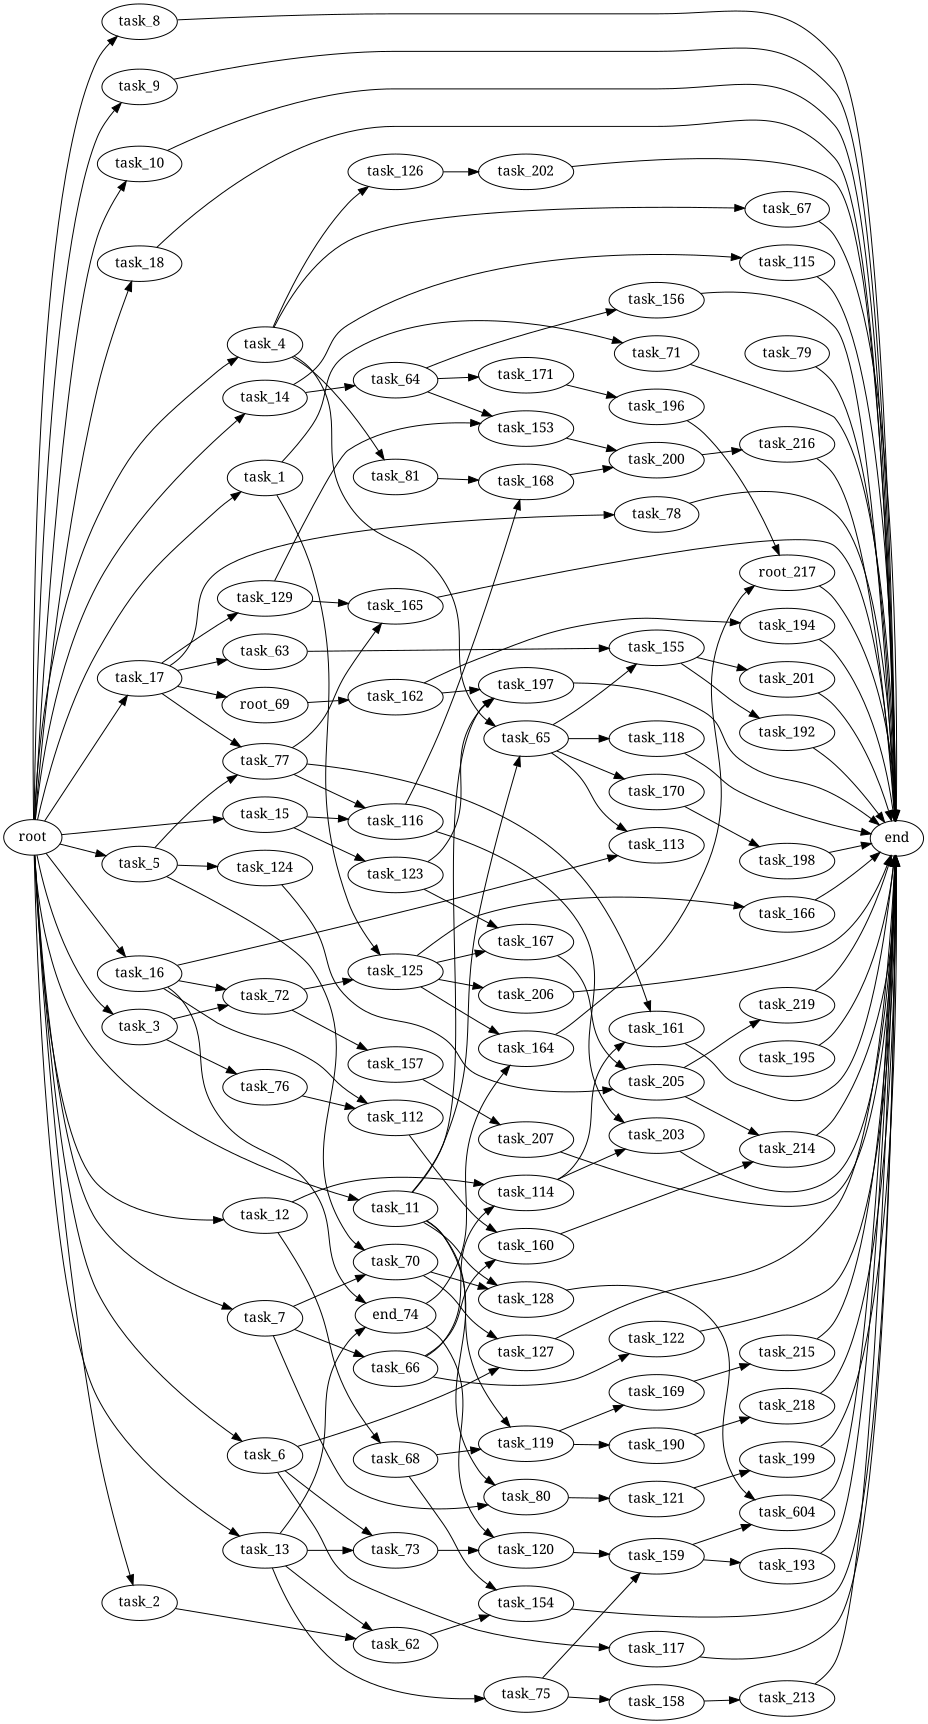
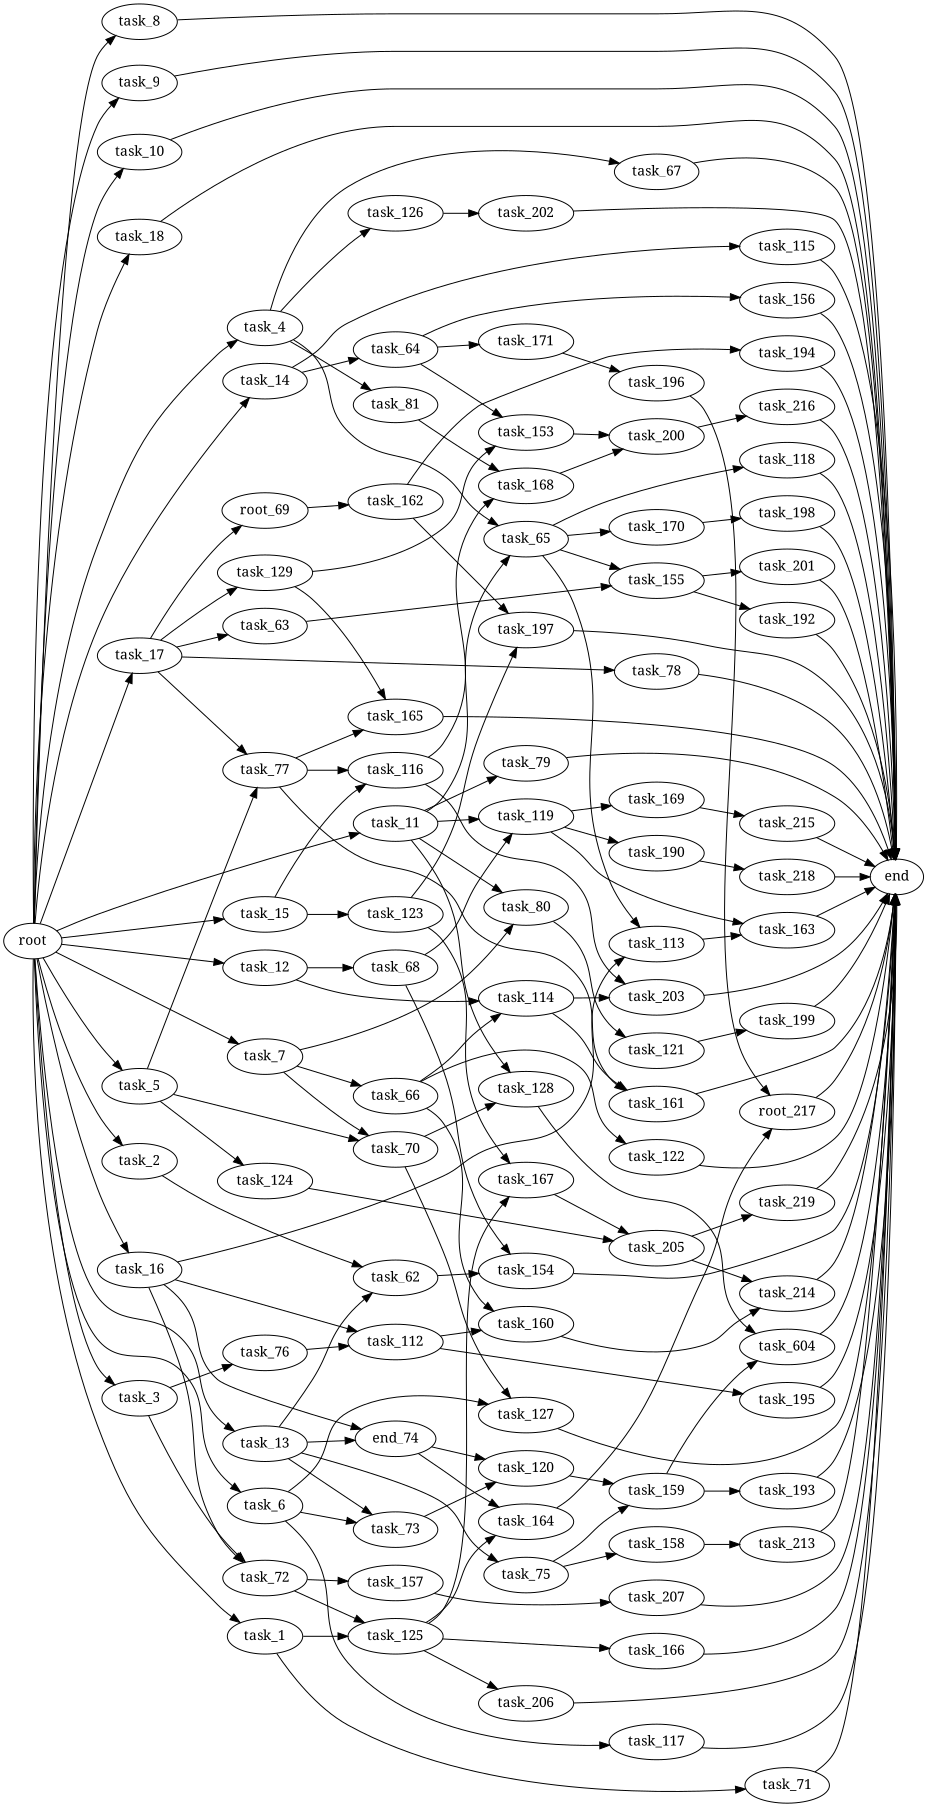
none -> (787, 930)
(455, 951) -> (456, 796)
none -> (586, 1370)
